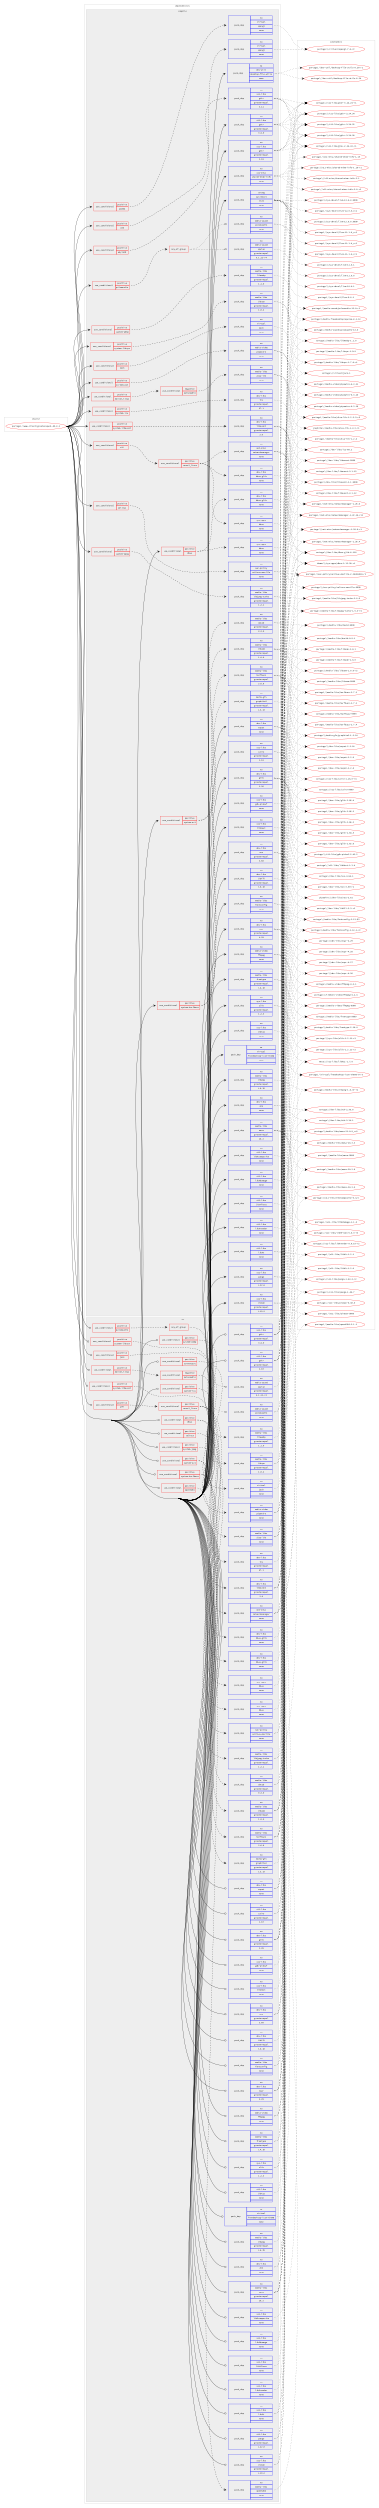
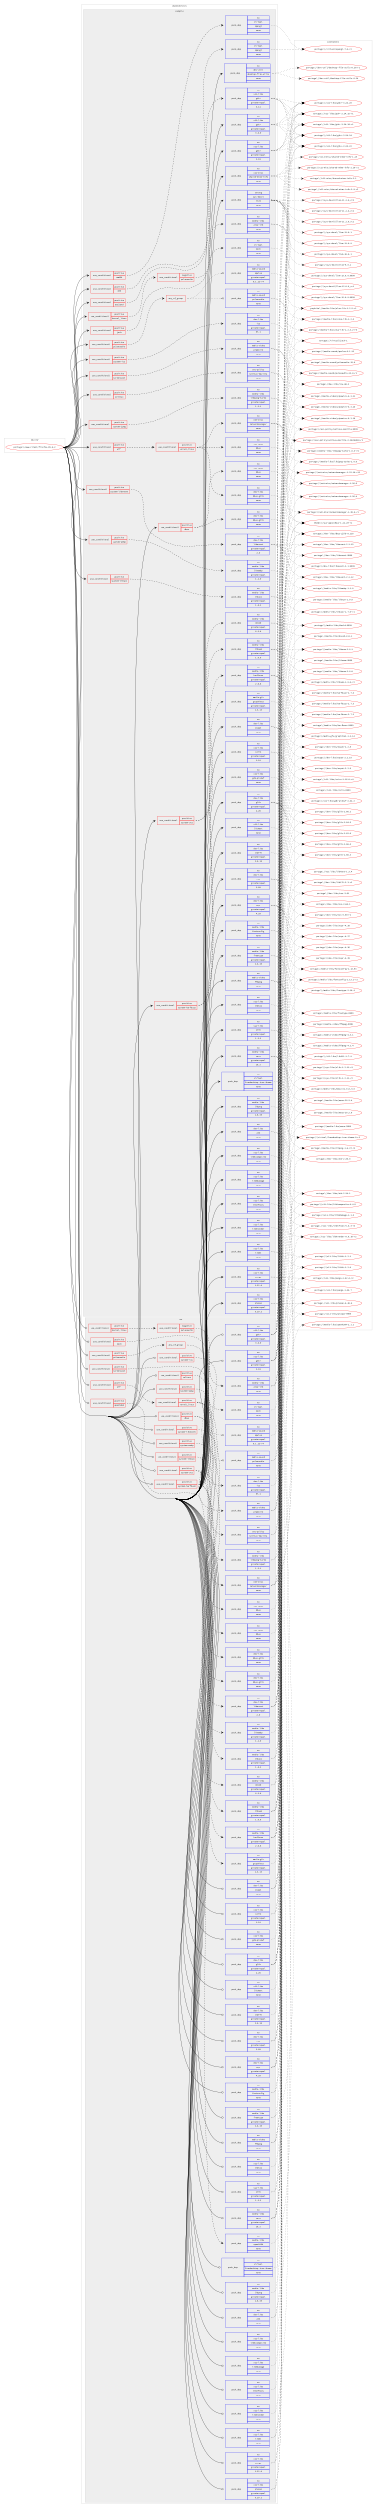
(336, 319) -> (333, 352)
(36, 426) -> (35, 447)
(336, 898) -> (333, 893)
(336, 995) -> (333, 1046)
(336, 1062) -> (333, 1057)
(336, 1143) -> none
